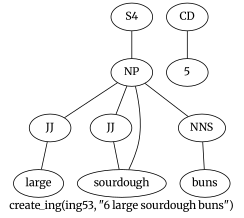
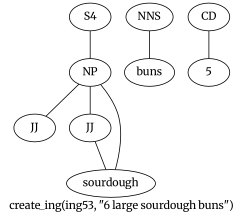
(167, 100) -> none
(39, 183) -> none
